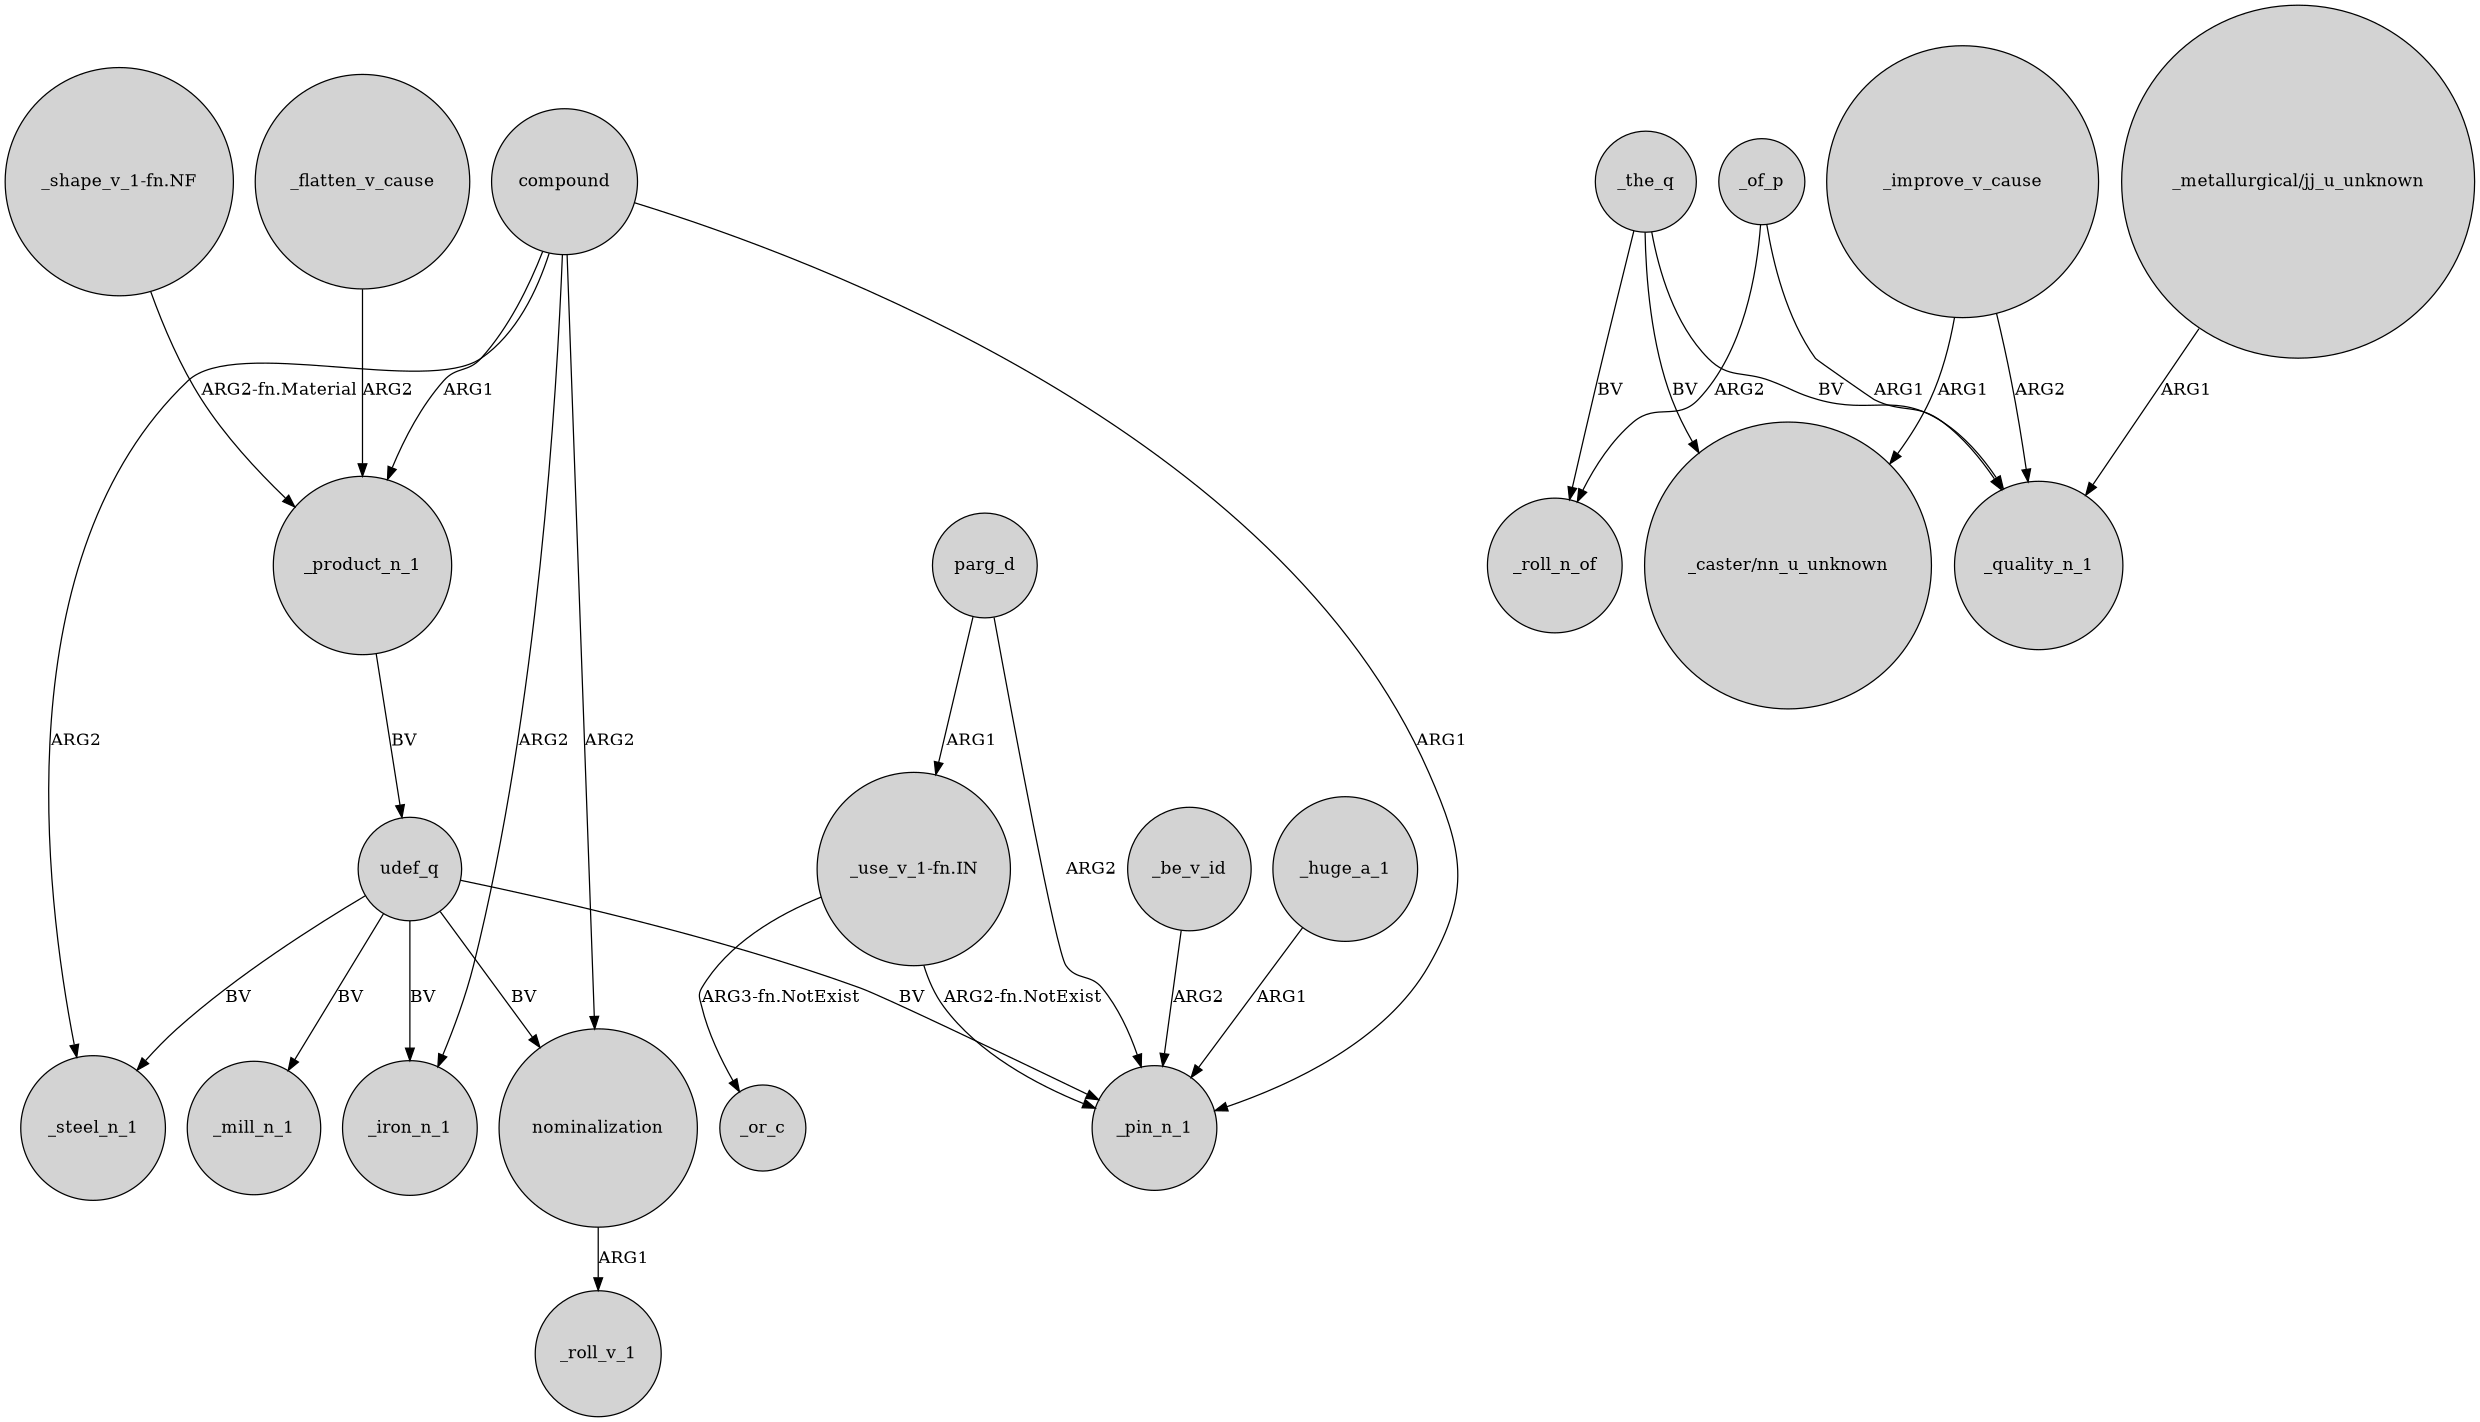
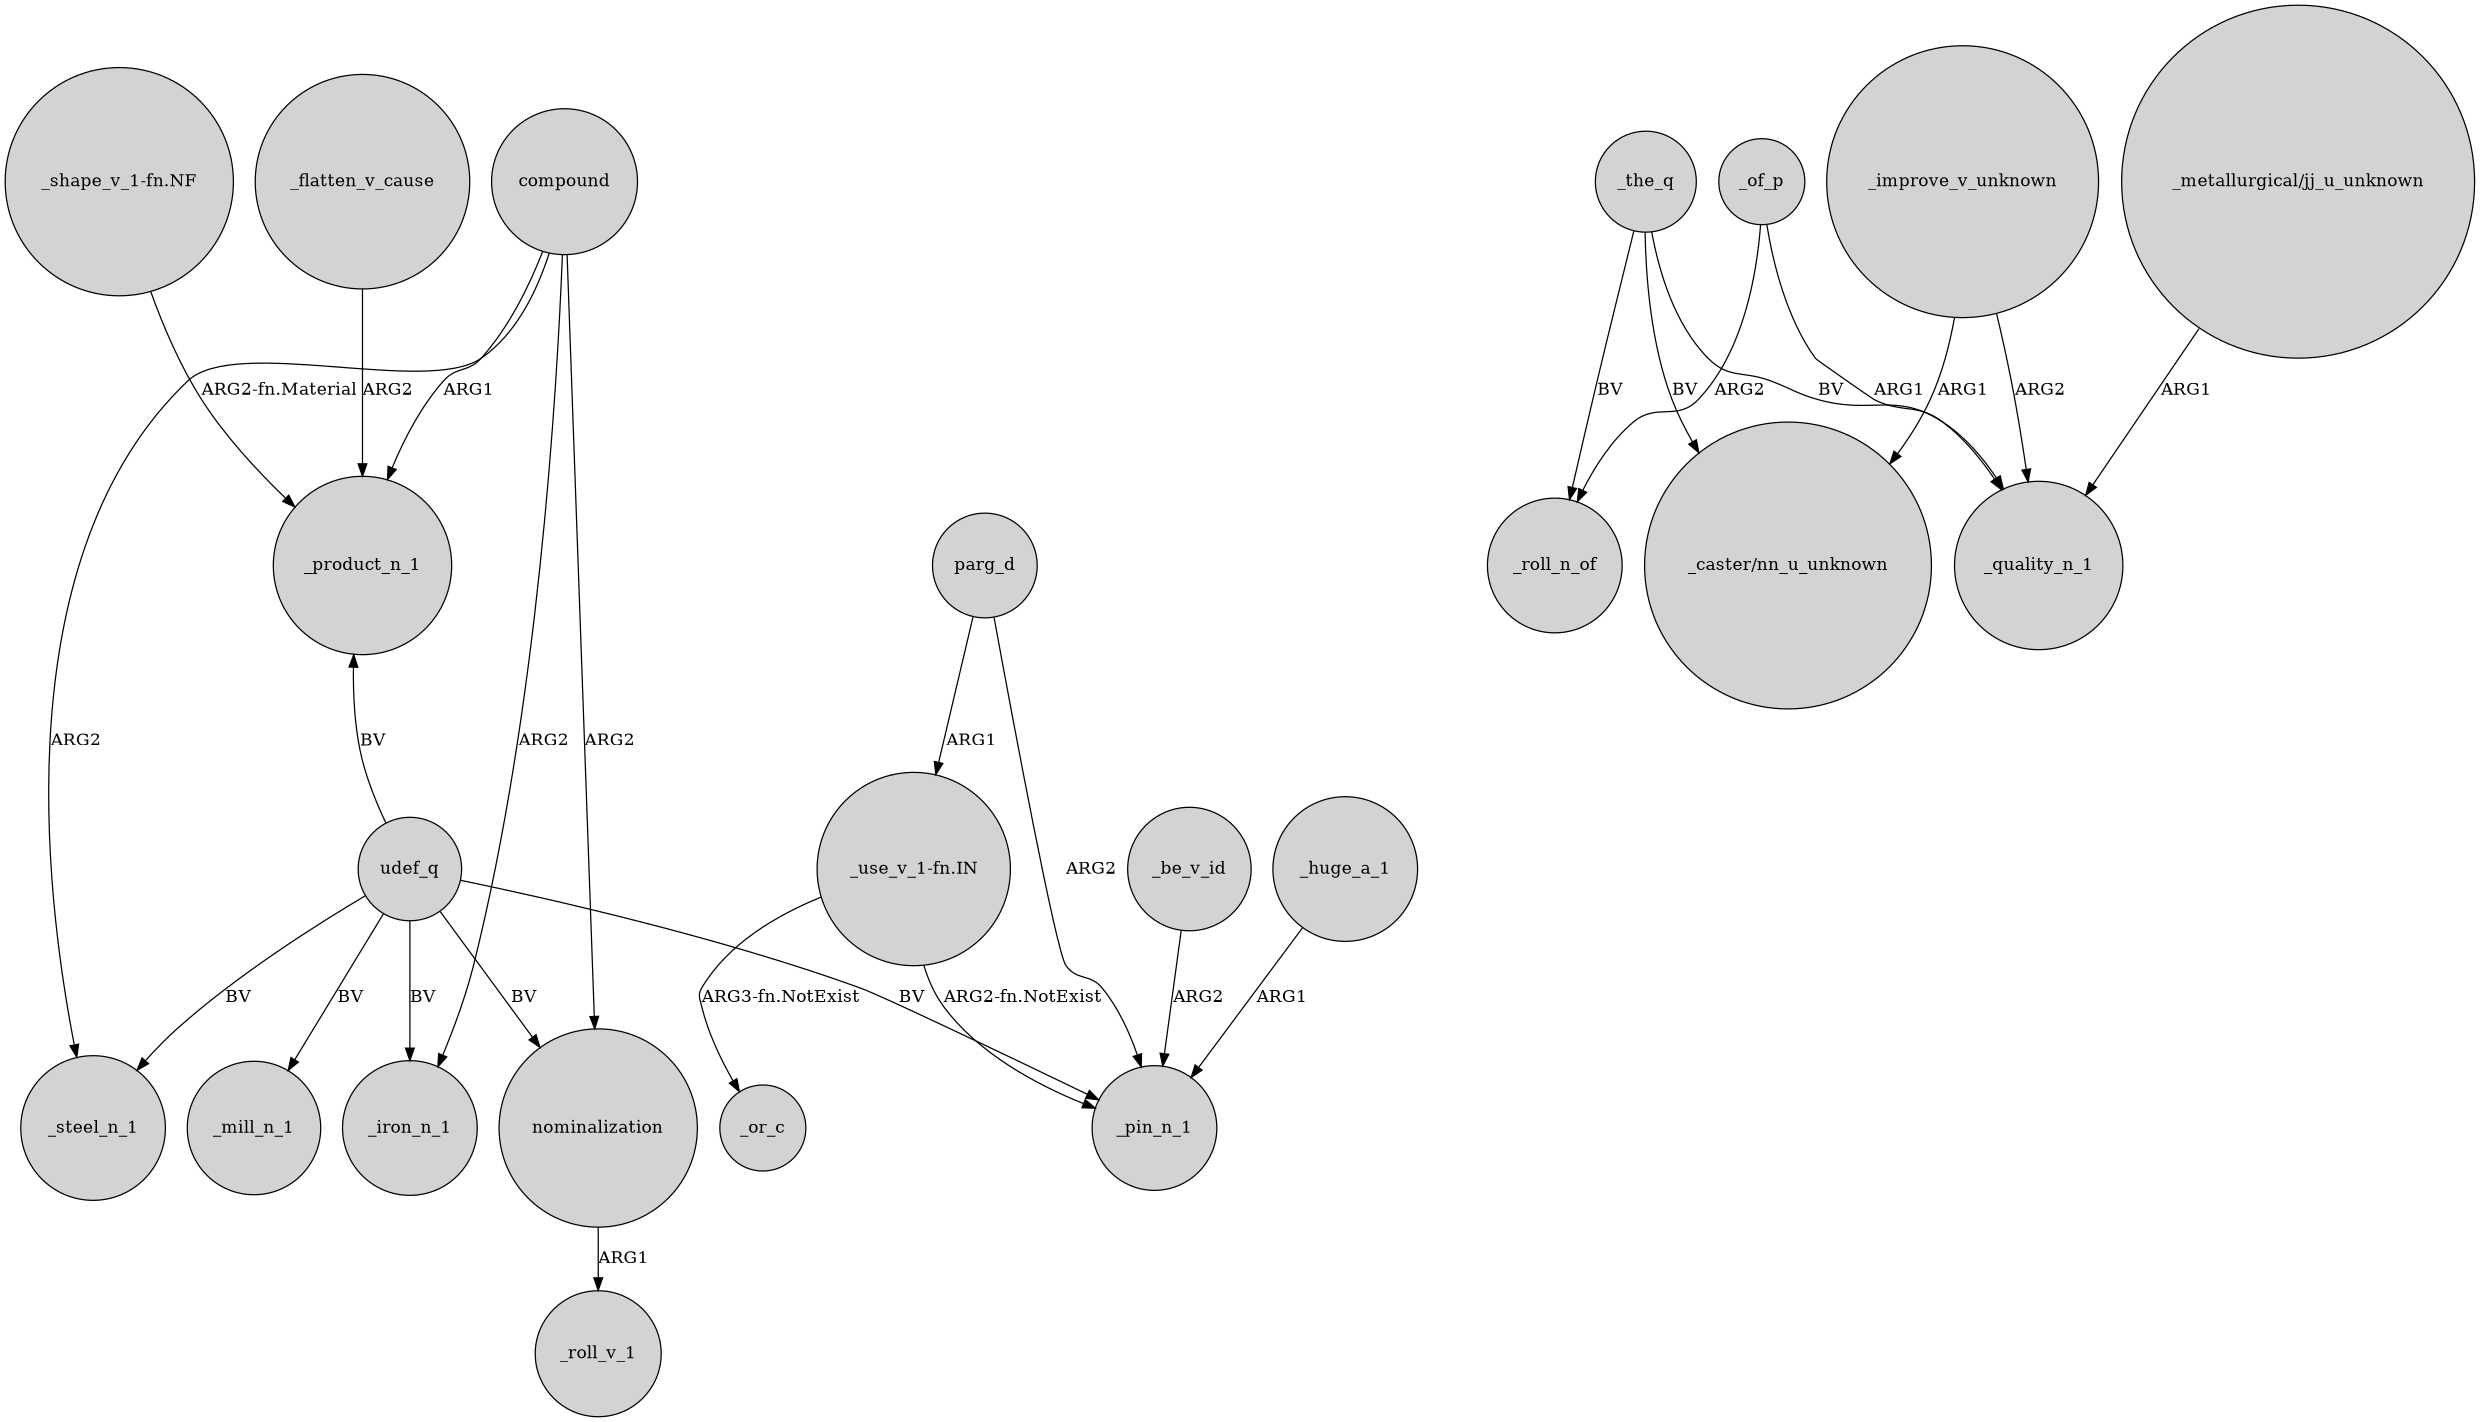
(1963, 182) -> (1963, 182)
(1269, 550) -> none
(388, 729) -> (359, 747)
